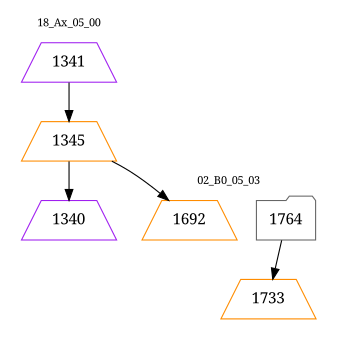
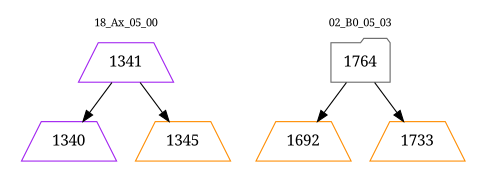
(69, 175) -> (101, 98)
(140, 178) -> (335, 98)
